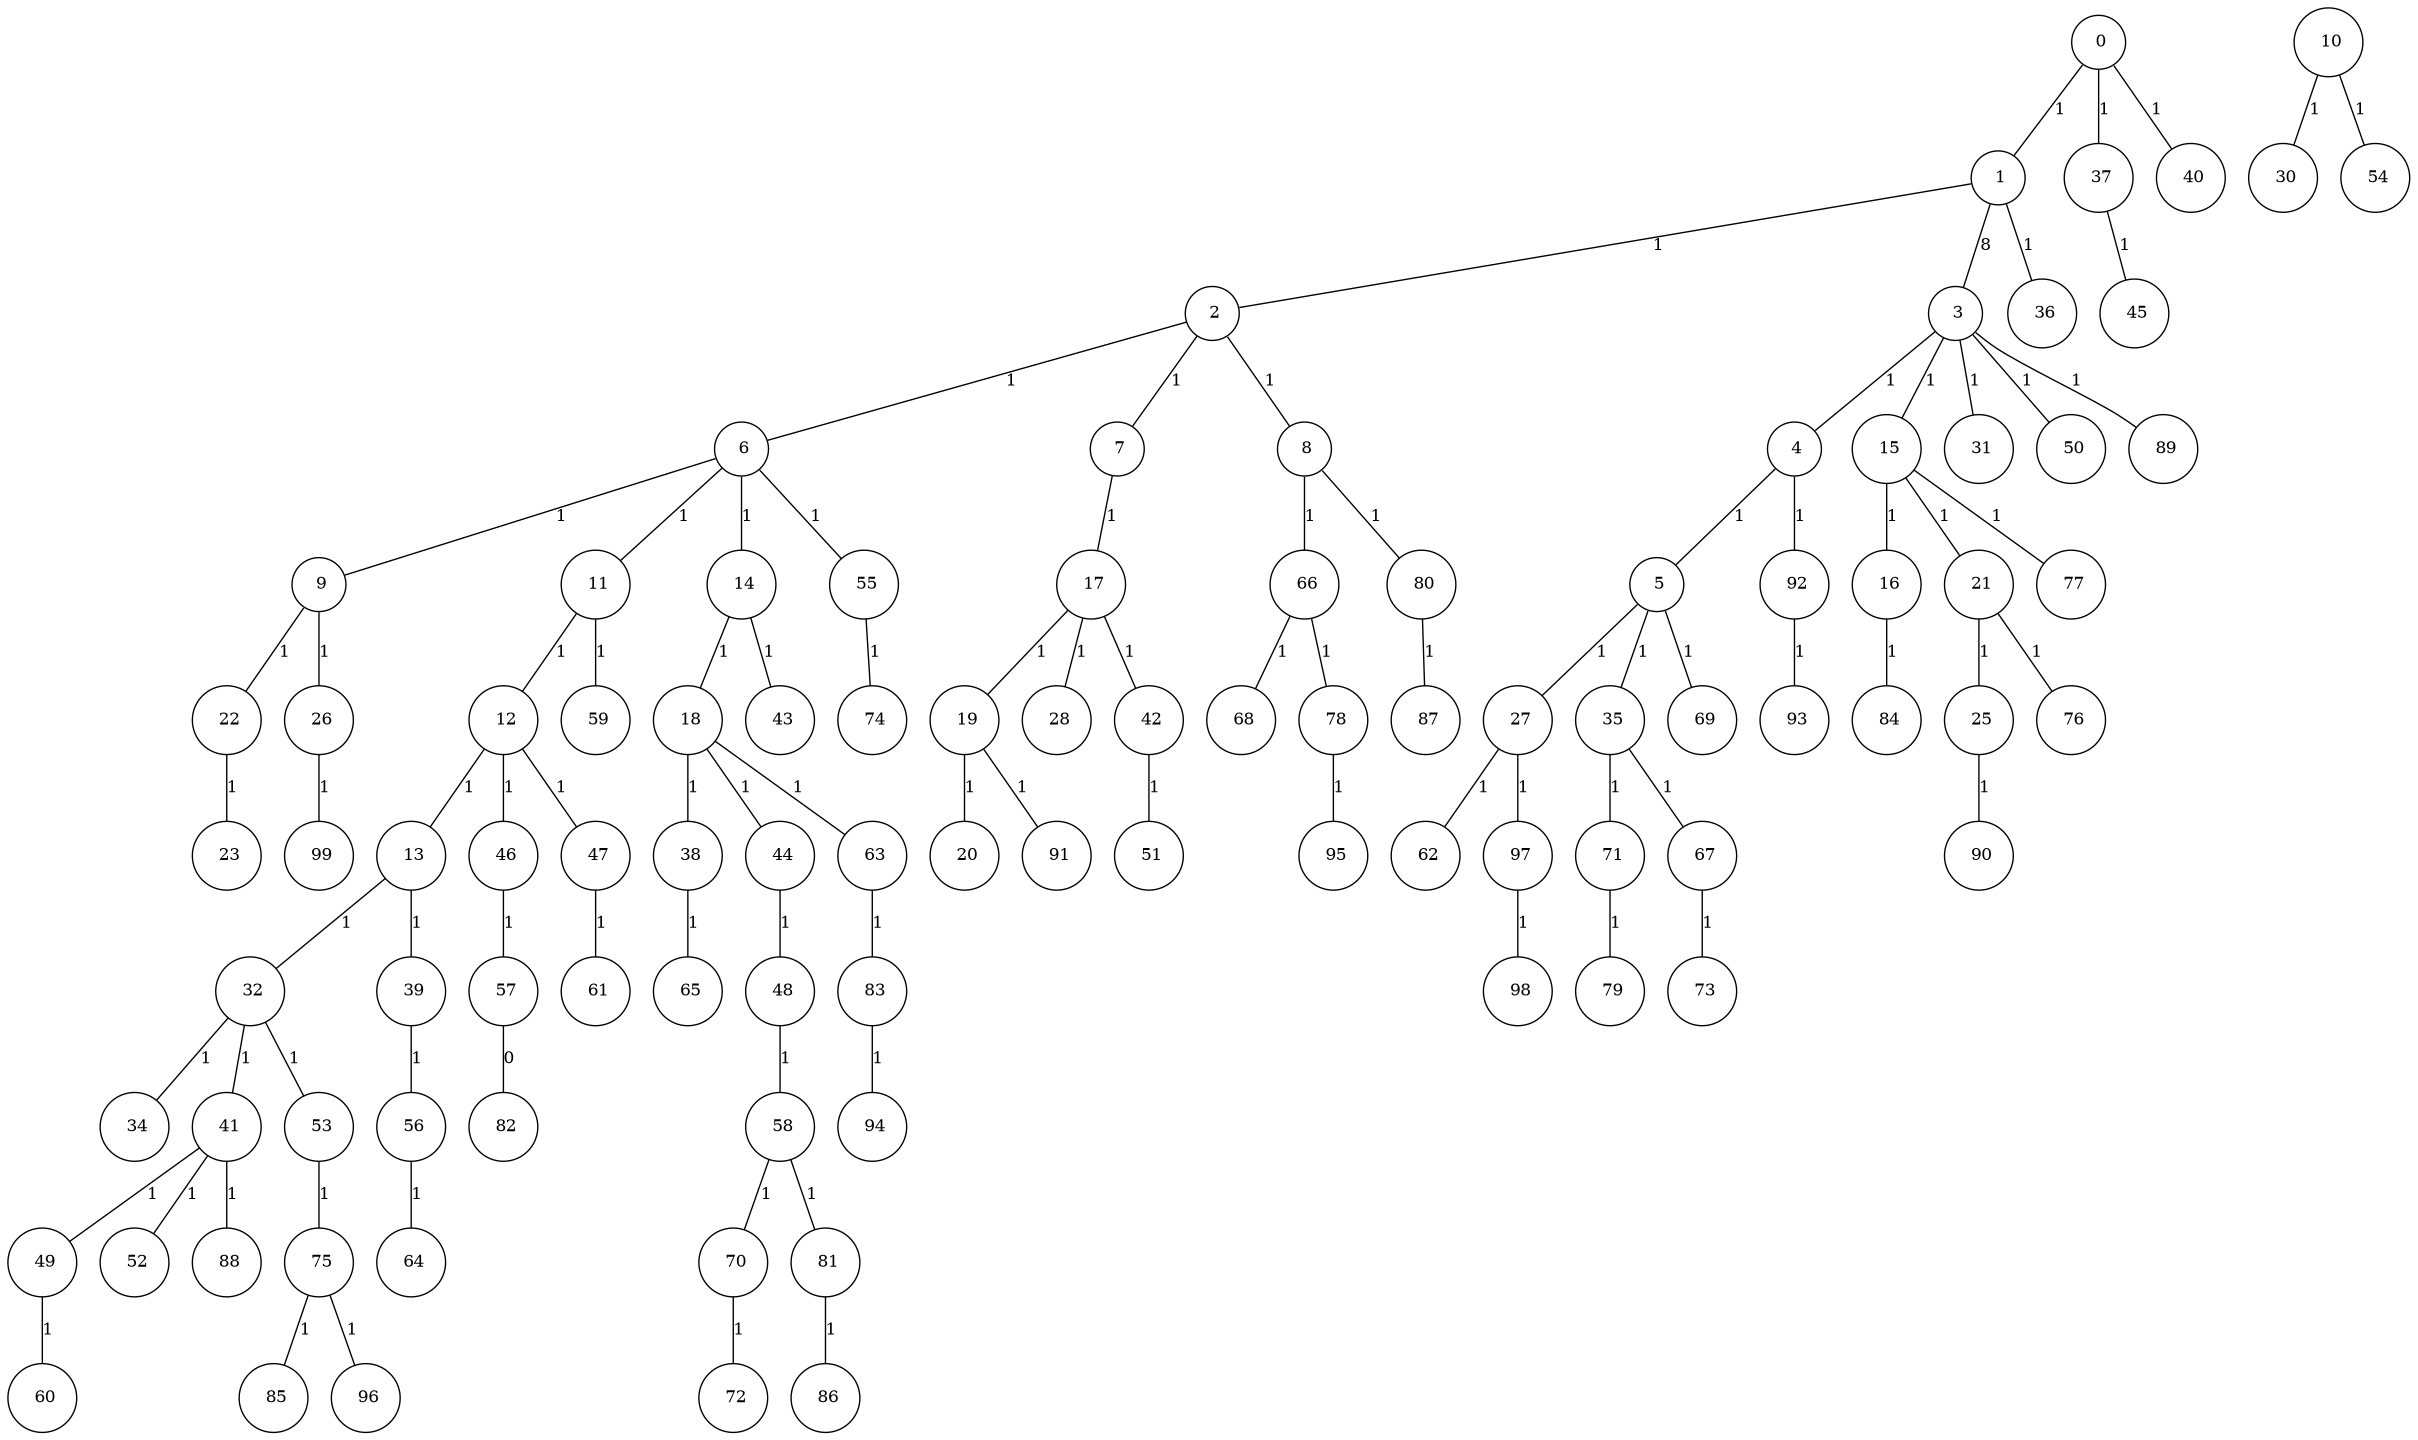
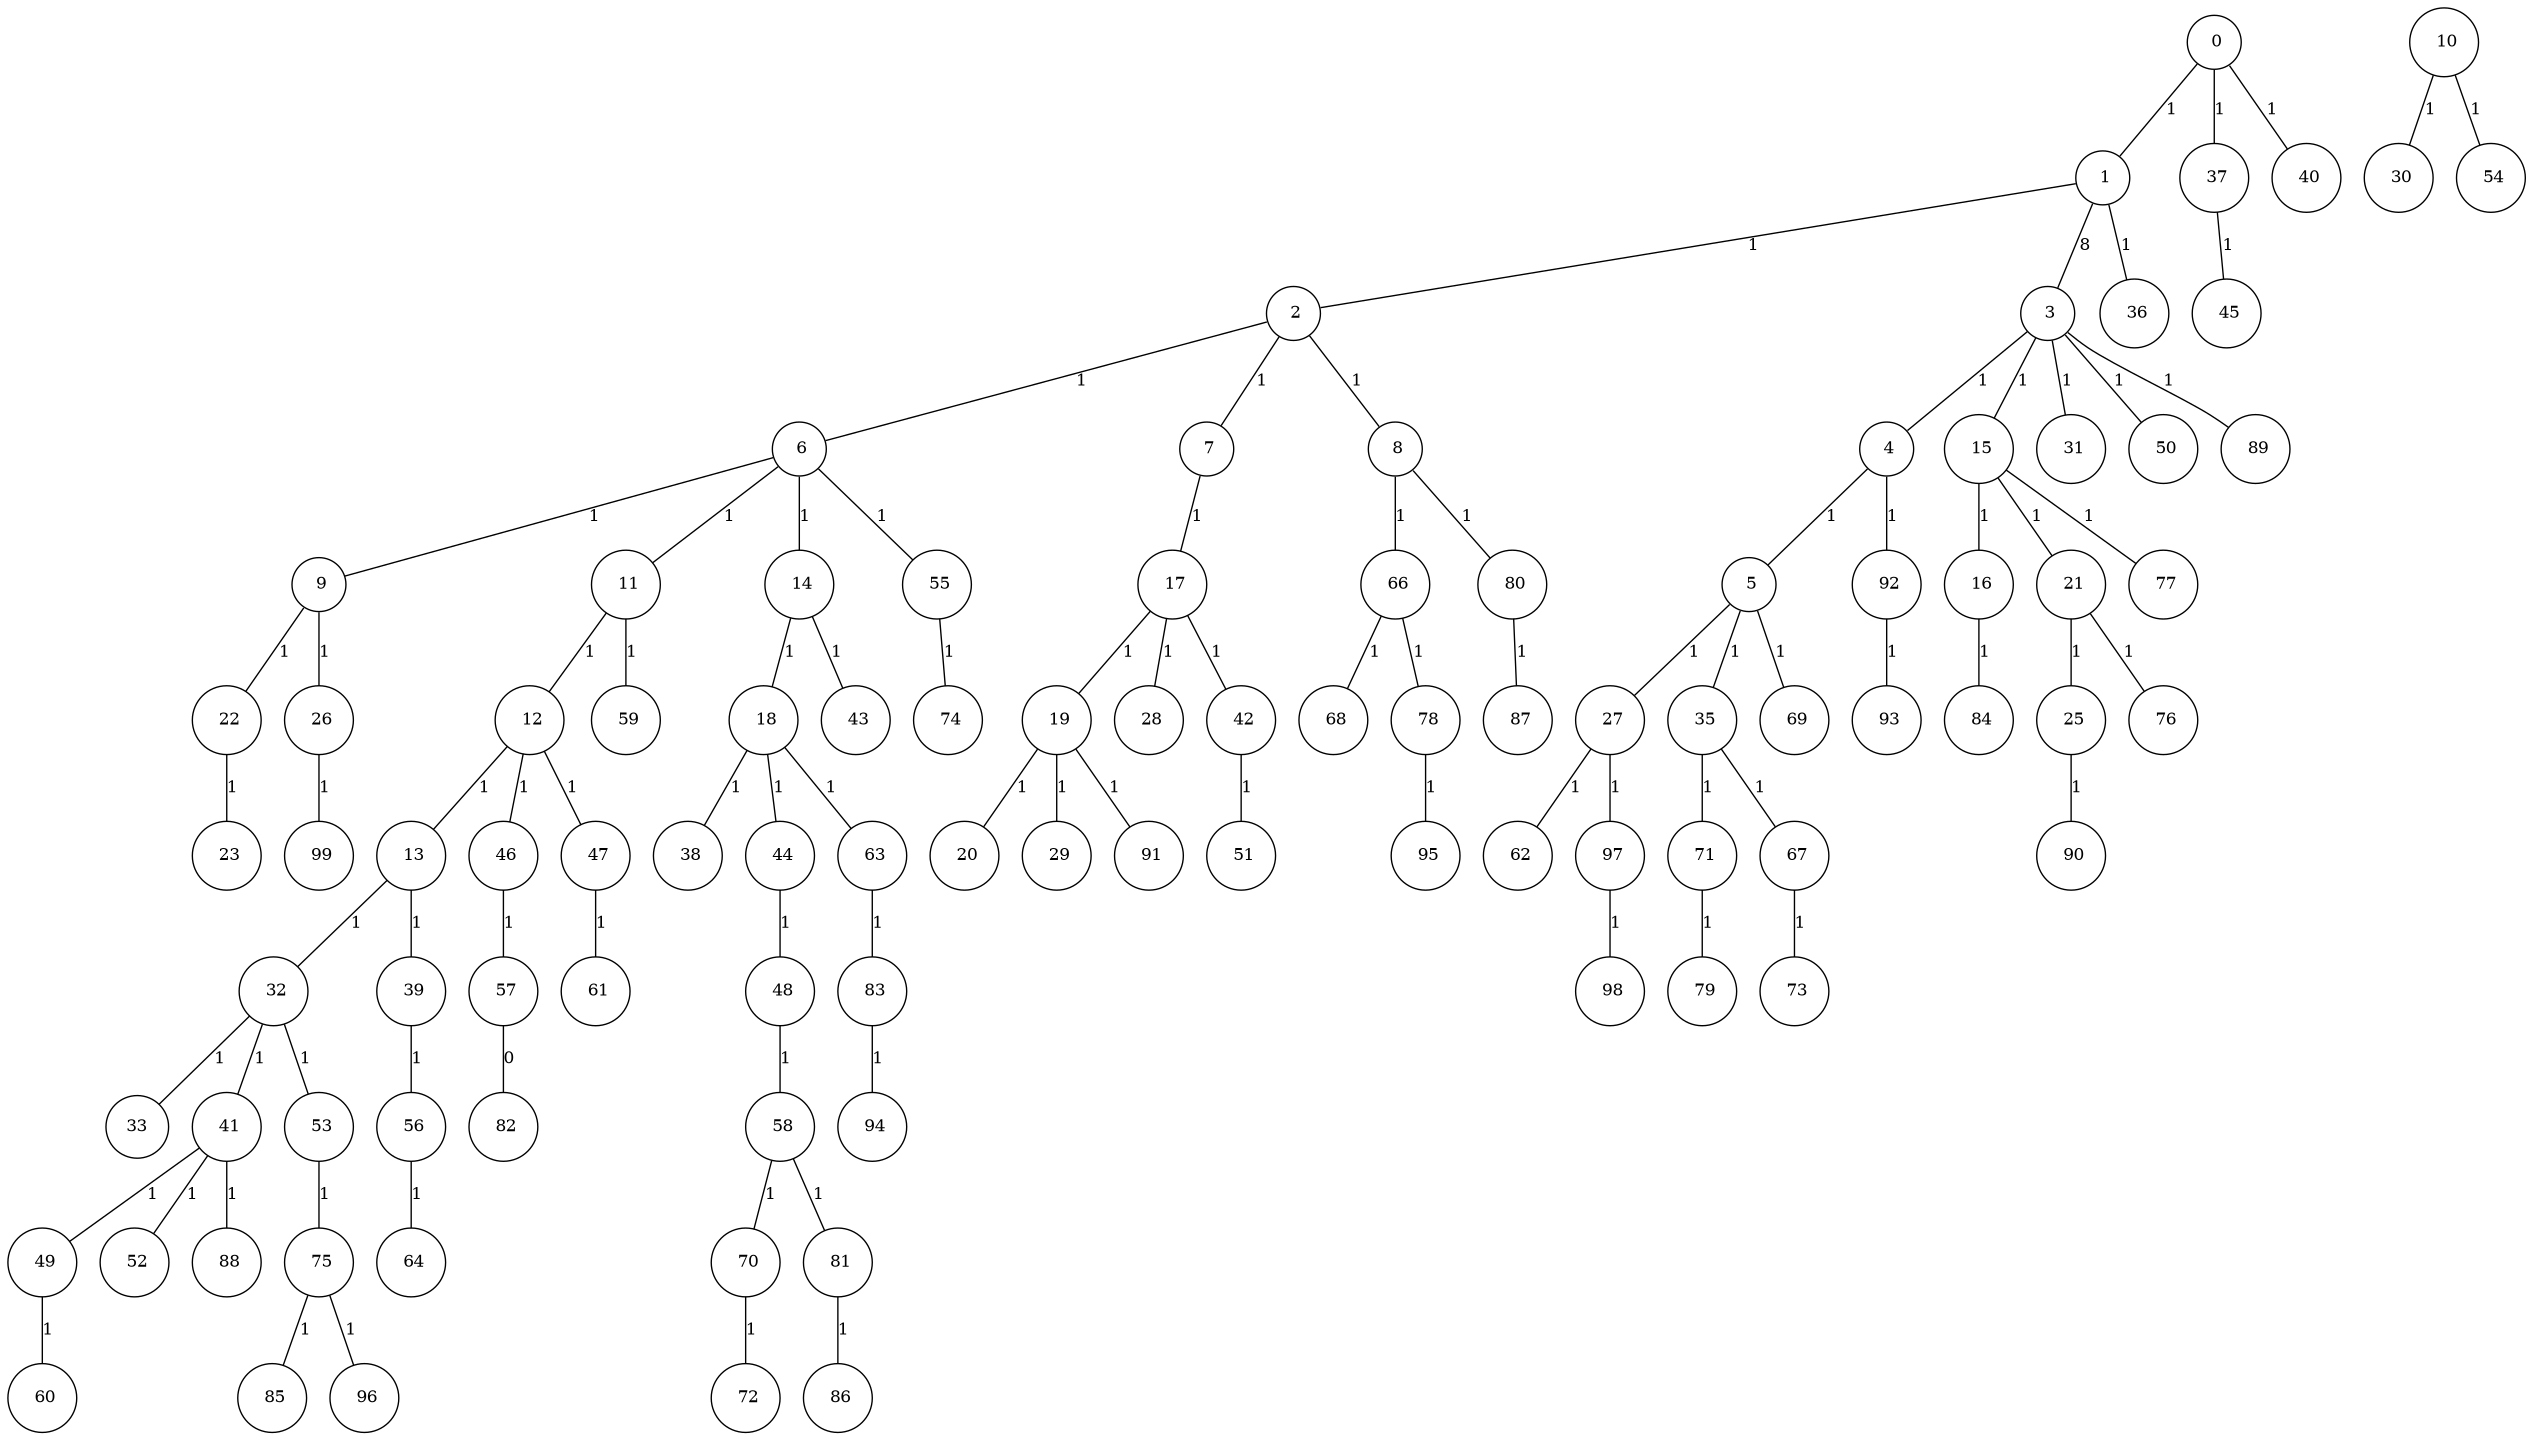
none -> (1057, 856)
(688, 991) -> none
(135, 1127) -> (137, 1127)
